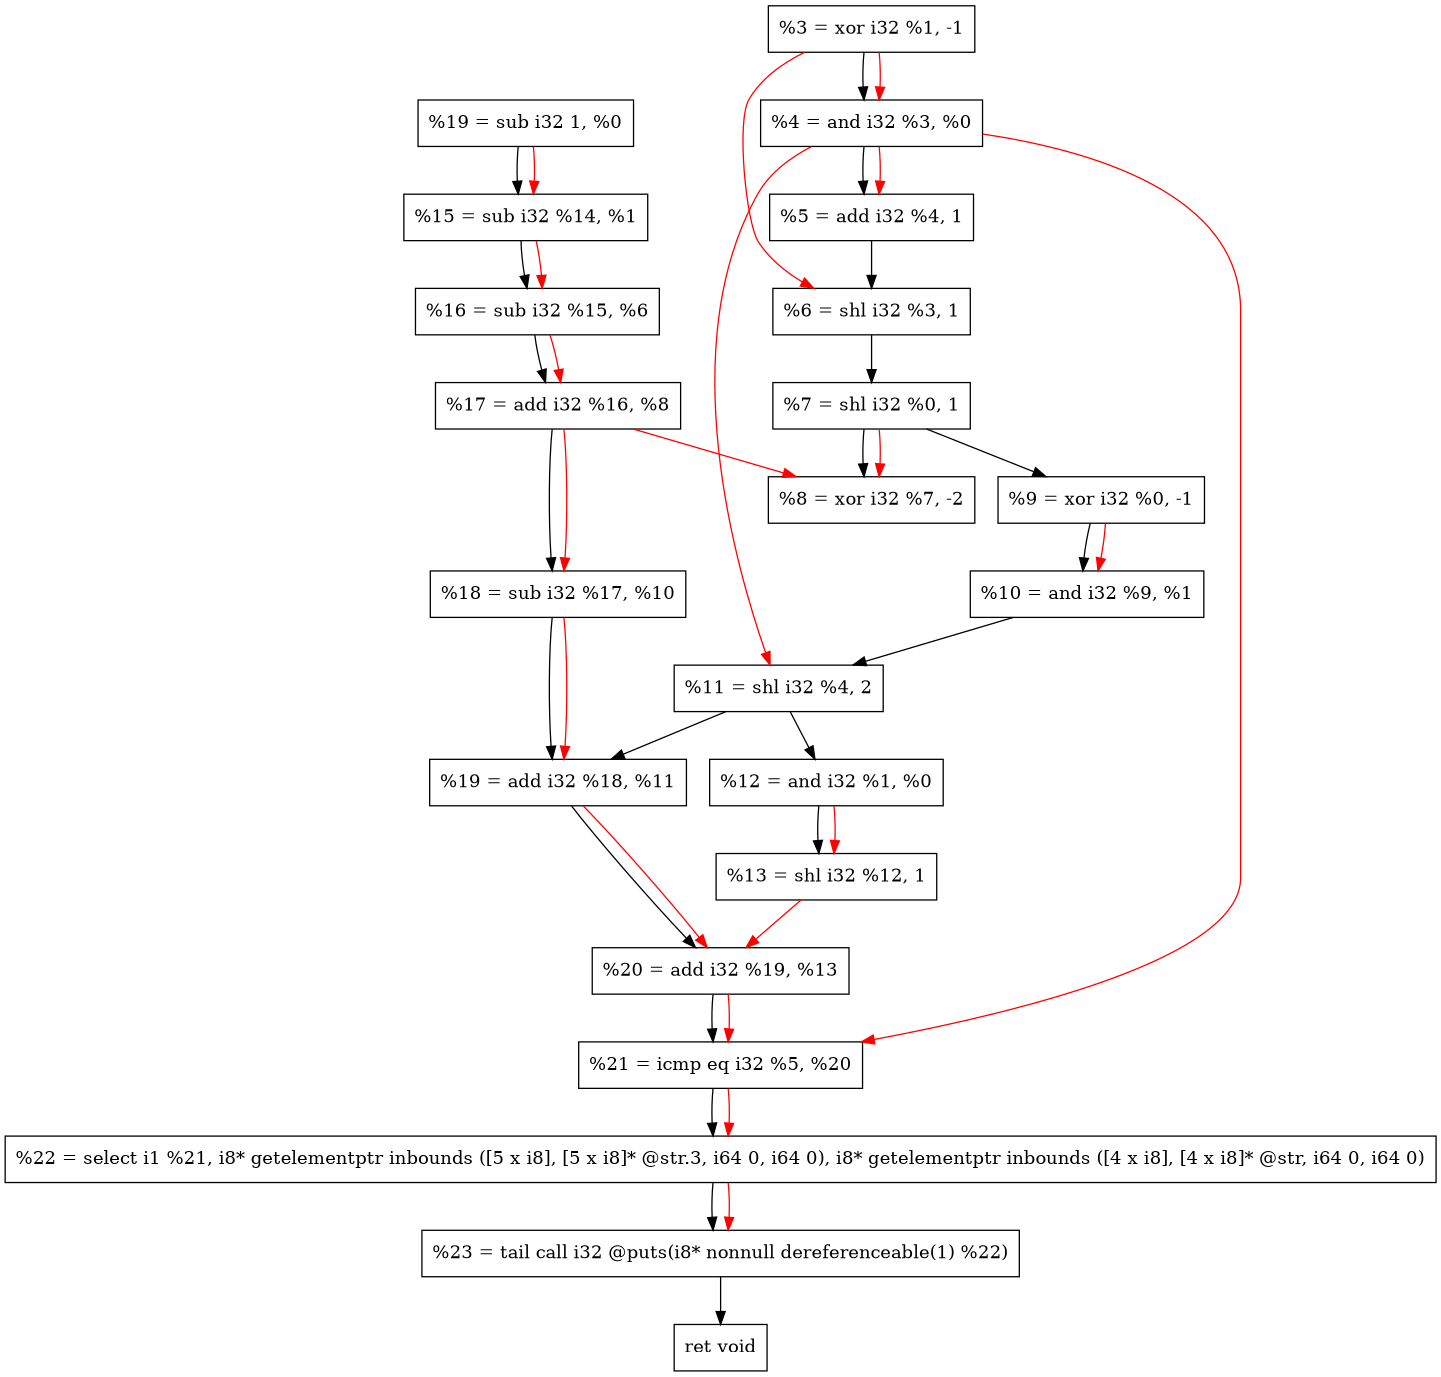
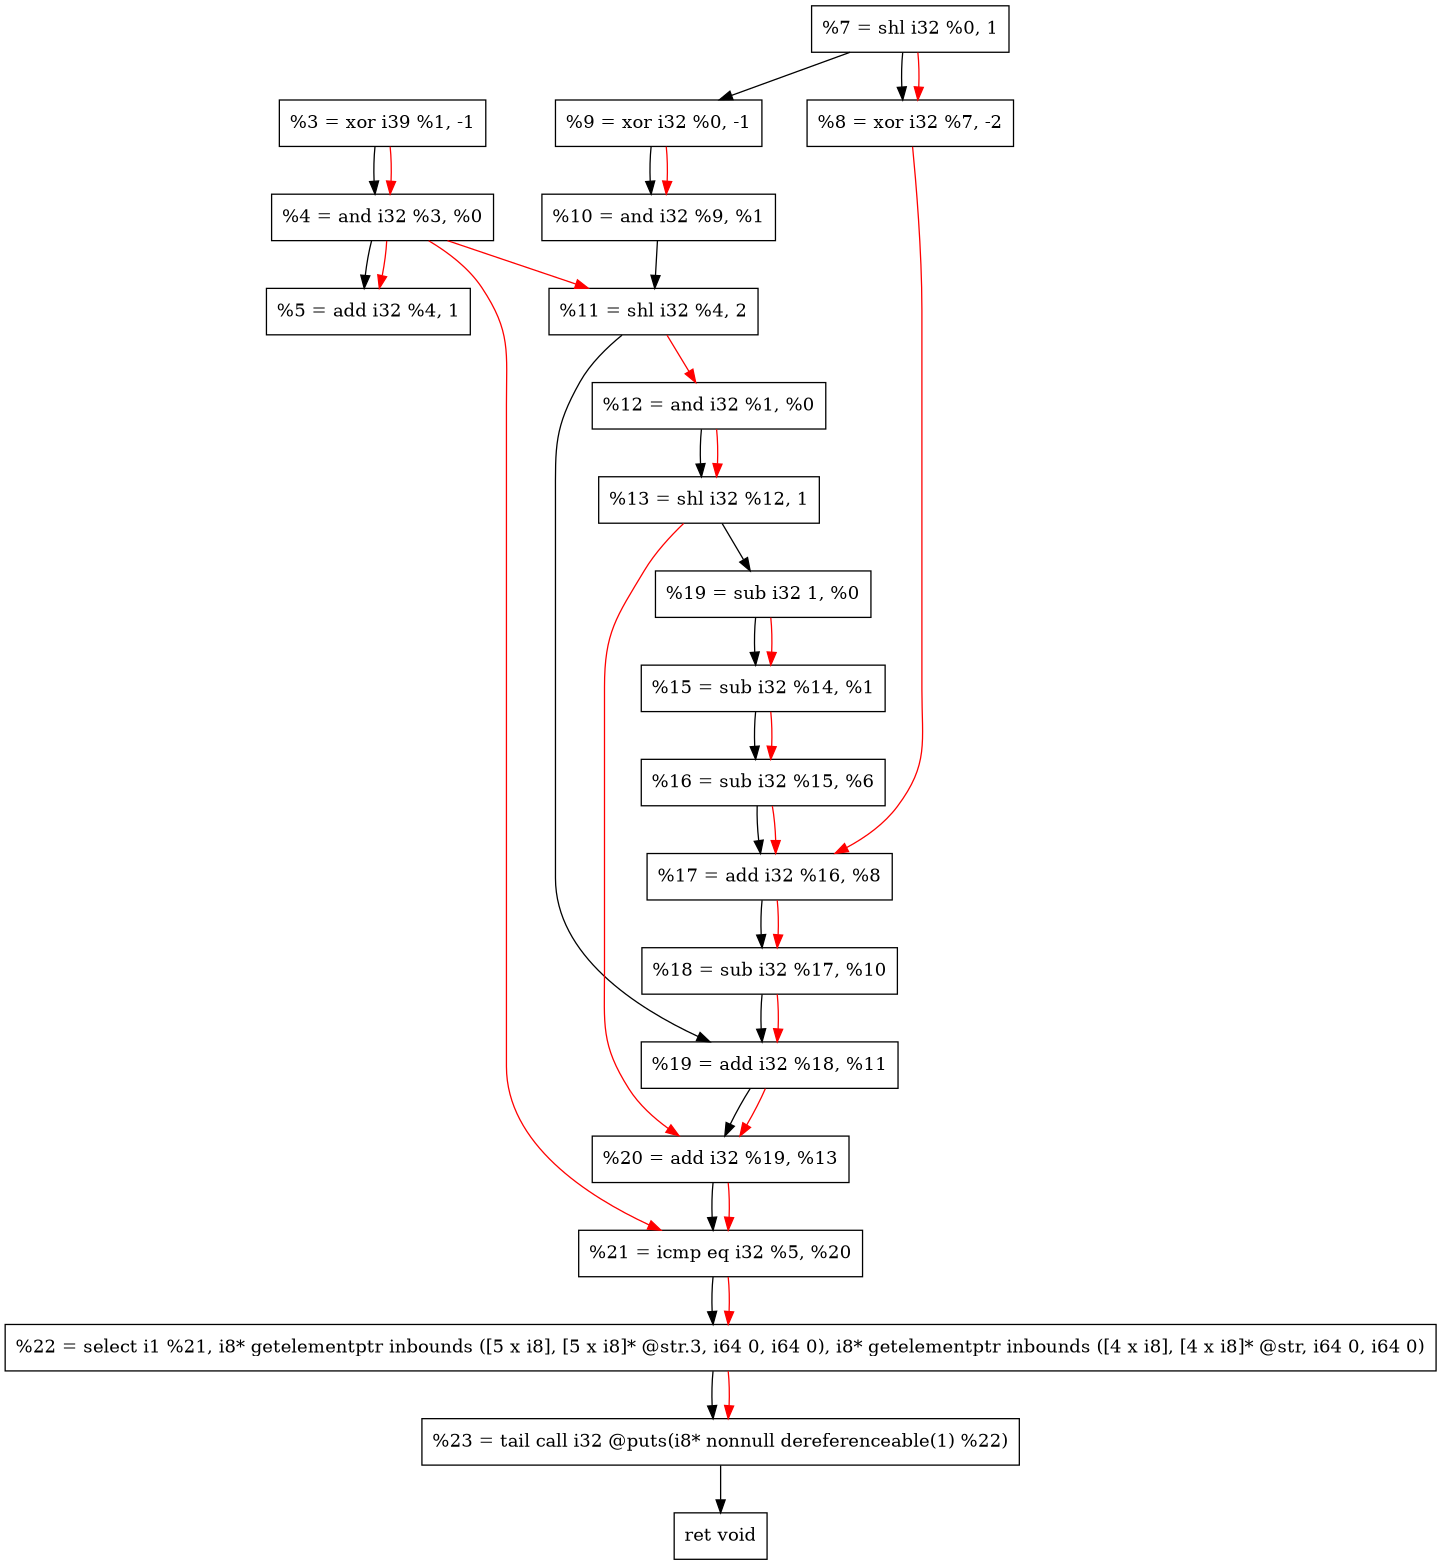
(872, 29) -> (383, 123)
(872, 312) -> none
(708, 451) -> (922, 512)
none -> (733, 541)
(800, 730) -> (678, 353)
